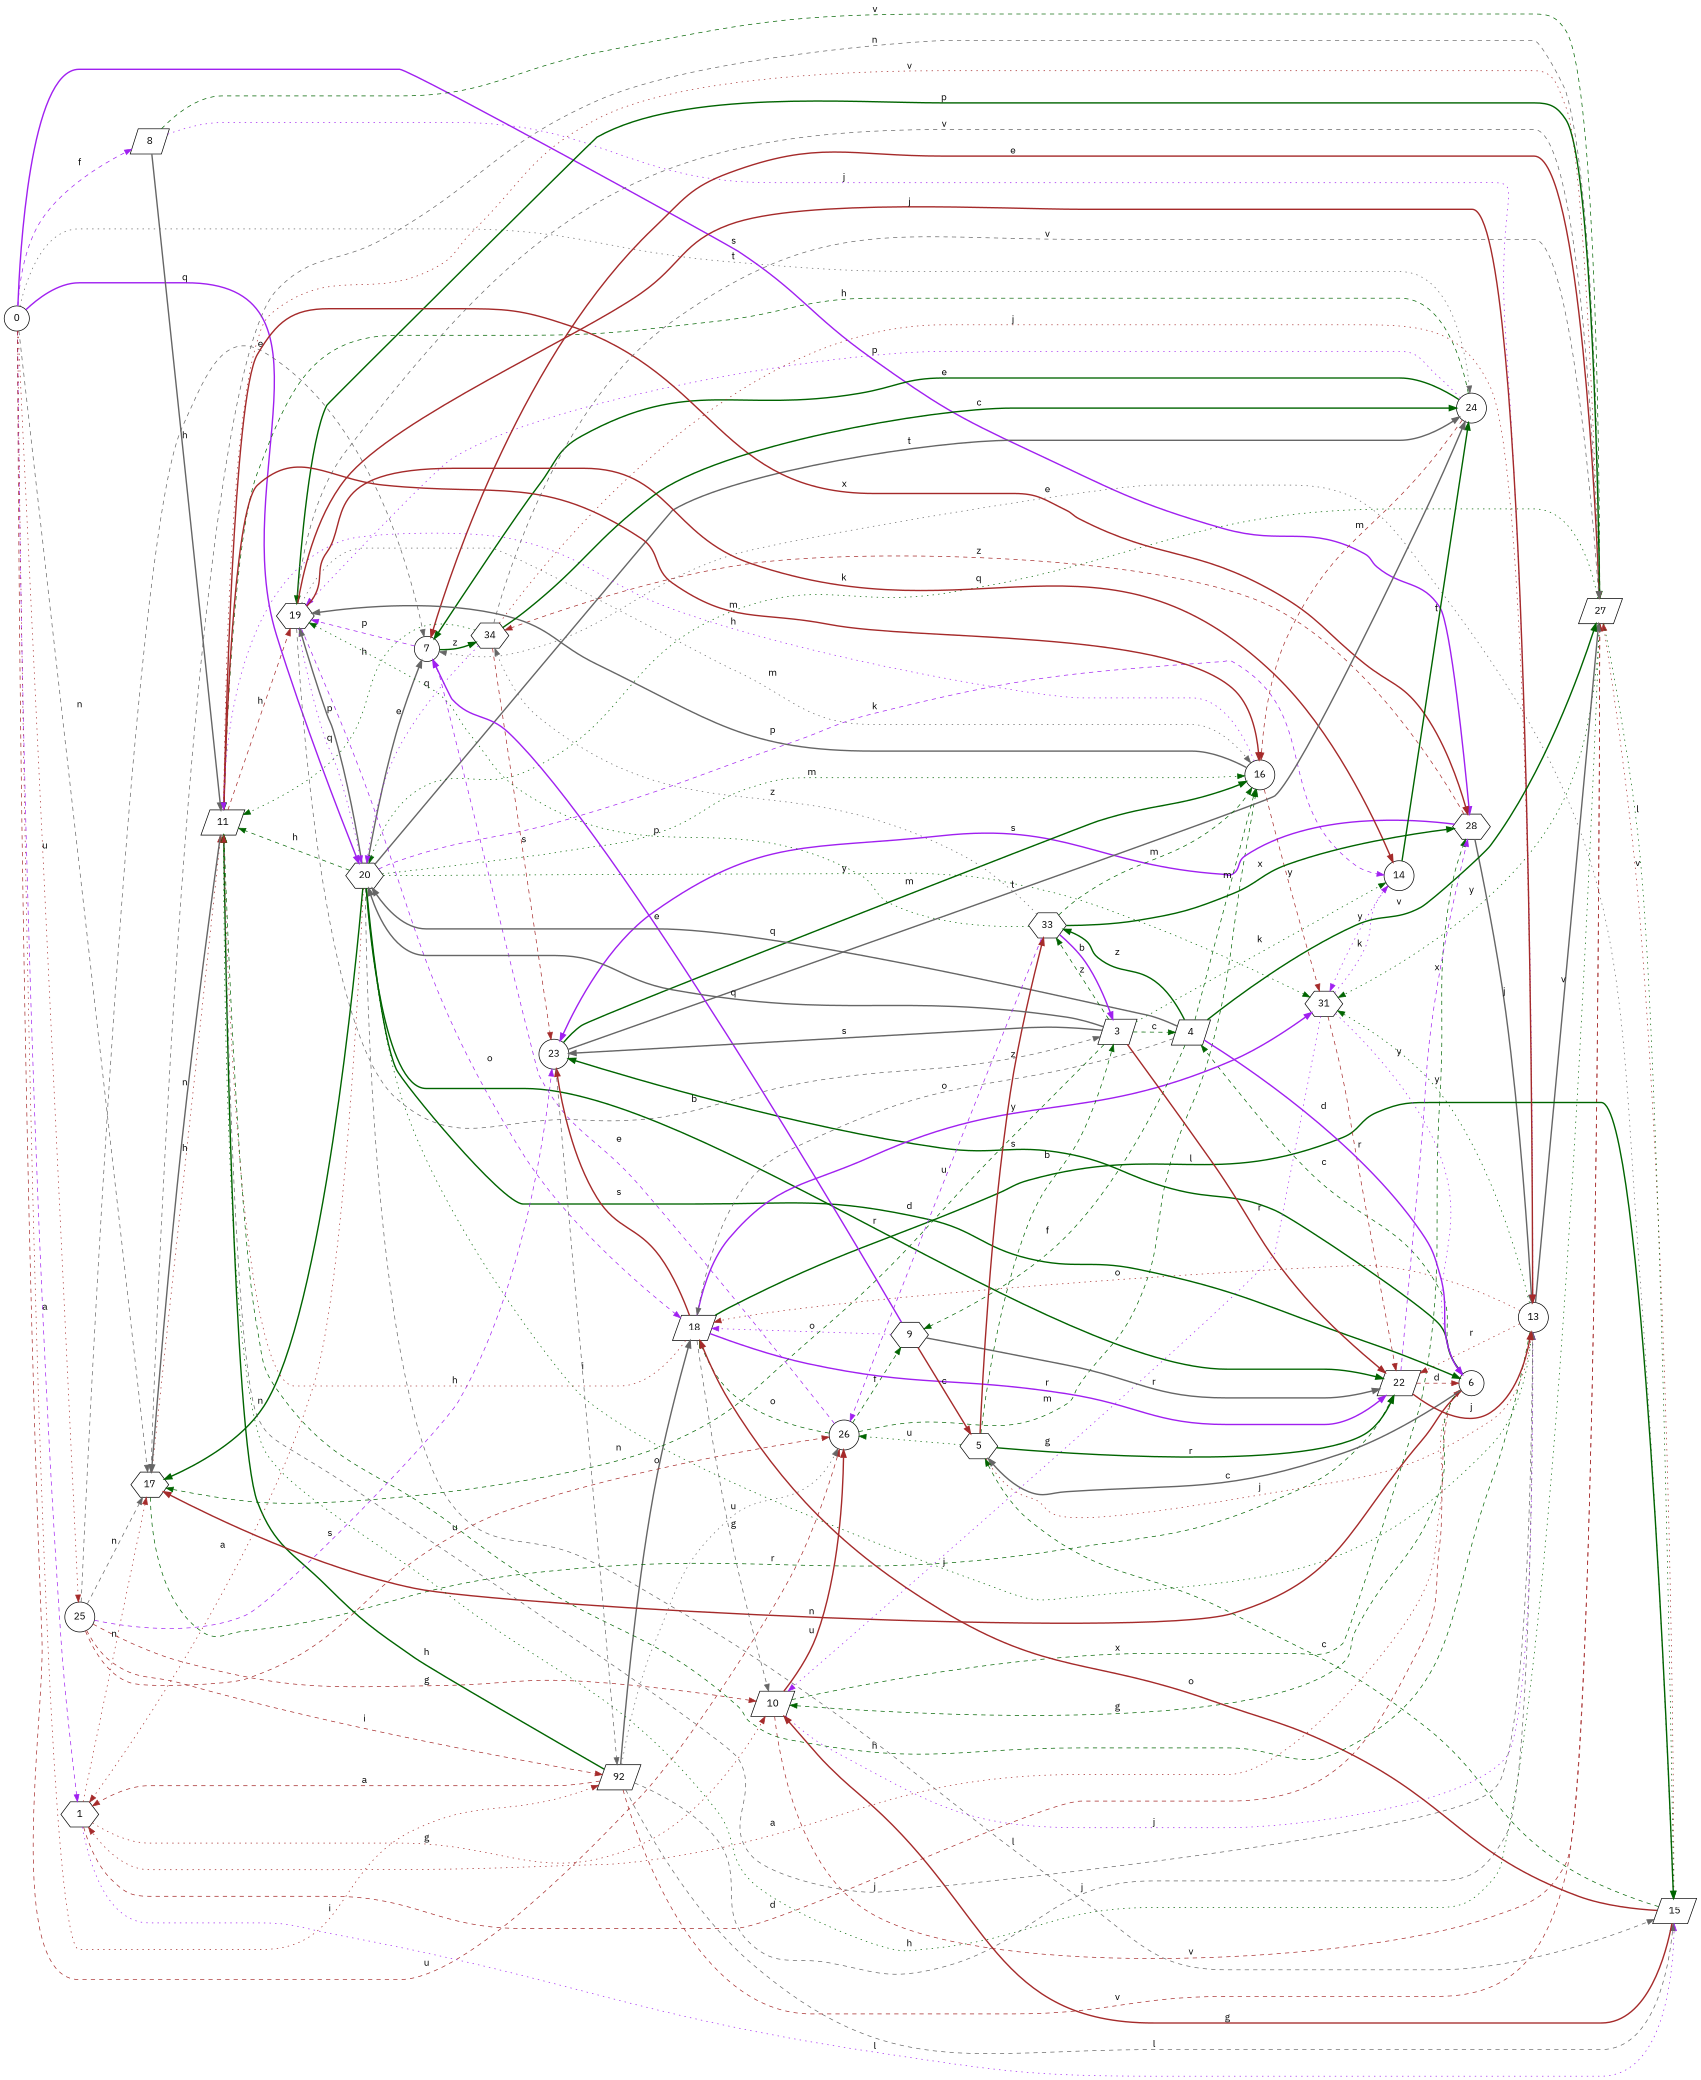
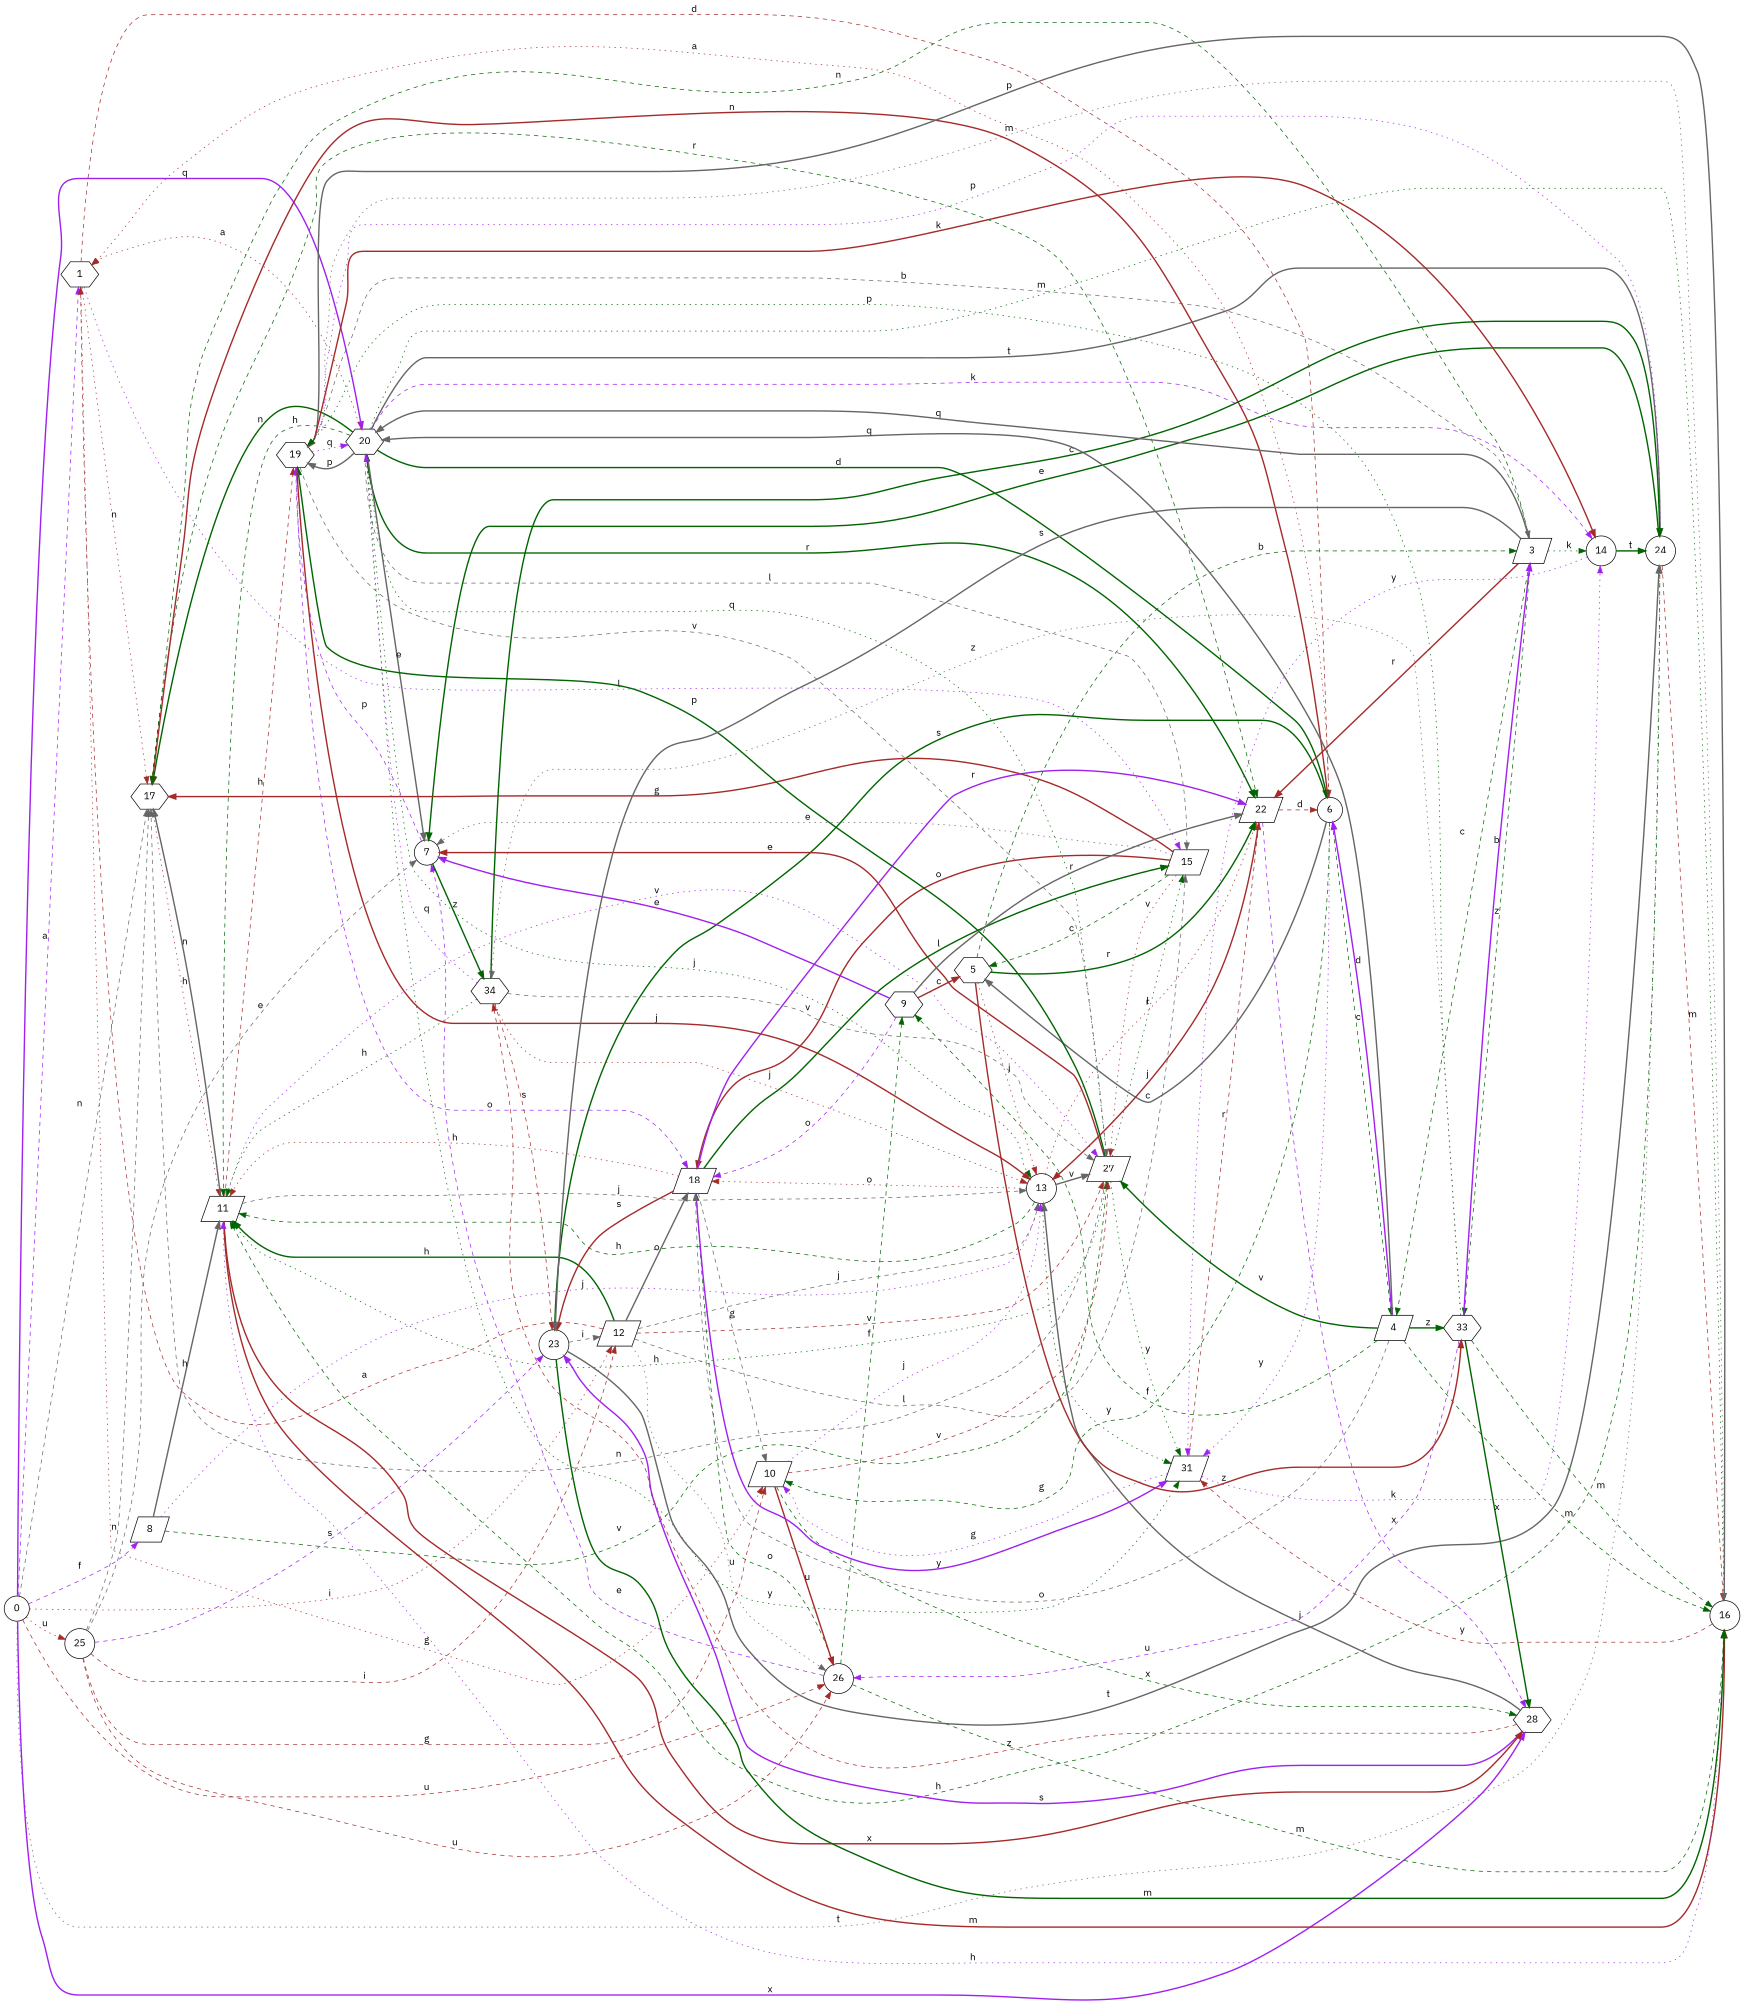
(883, 72) -> (648, 898)
(734, 241) -> (770, 1990)
(1324, 1004) -> (1187, 1469)
(1446, 1175) -> (1322, 1154)
(805, 1331) -> (824, 1115)
(914, 1441) -> none
(619, 1777) -> (619, 1334)
(1198, 2023) -> (687, 794)
